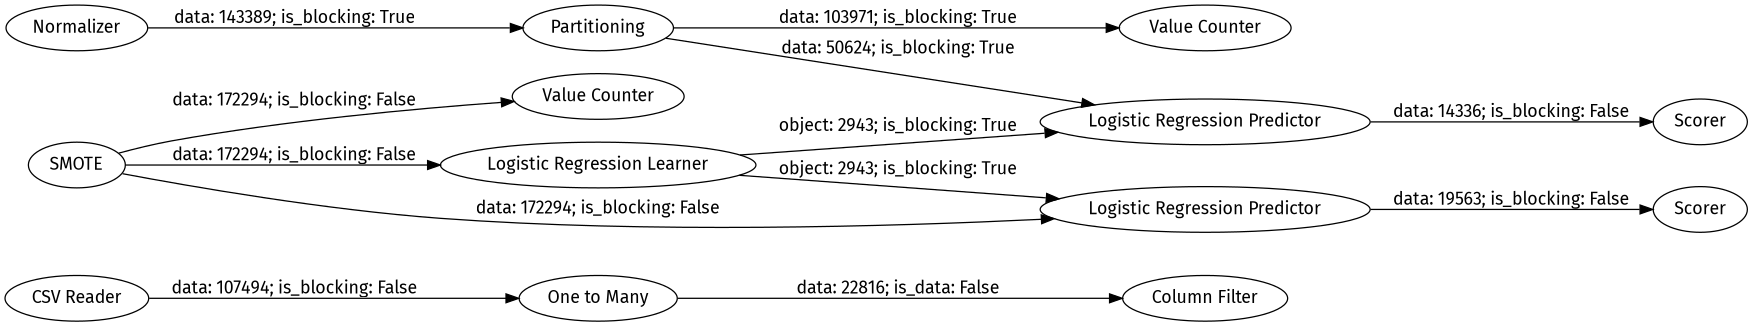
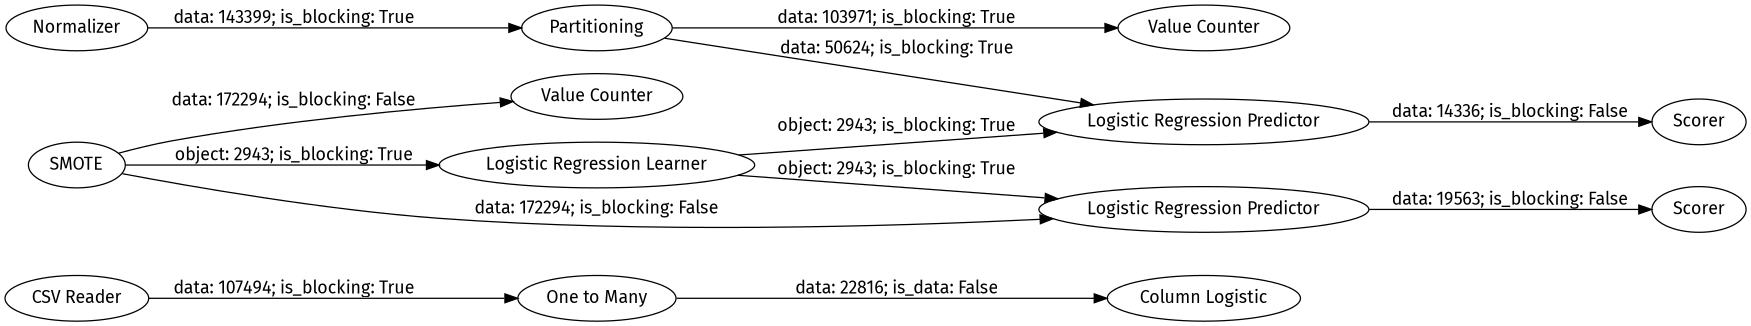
(295, 18) -> (294, 18)
(295, 156) -> (294, 156)
(295, 289) -> (294, 289)
(1205, 298) -> (1204, 298)
